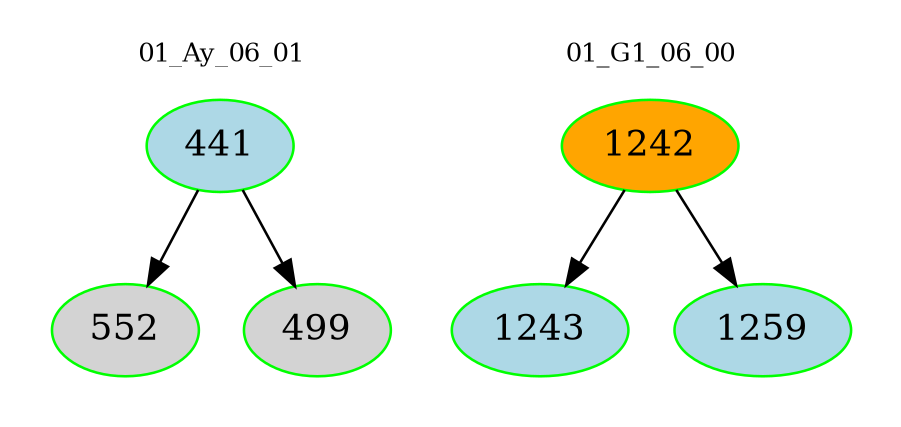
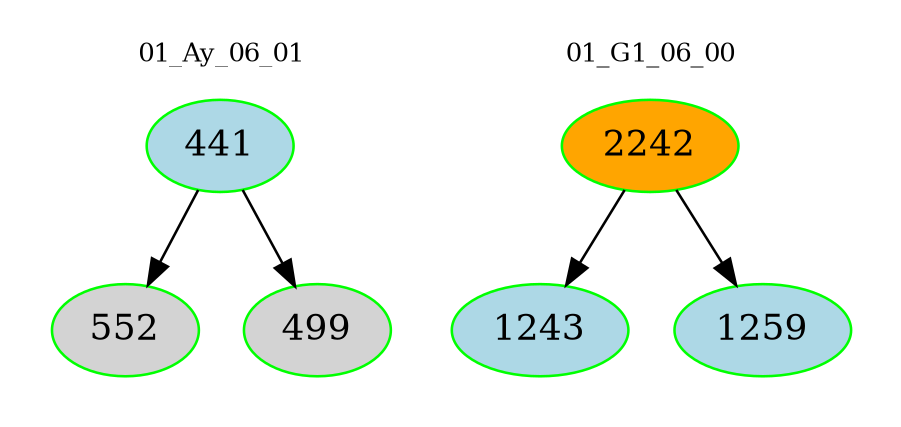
(650, 146) -> (650, 146)
